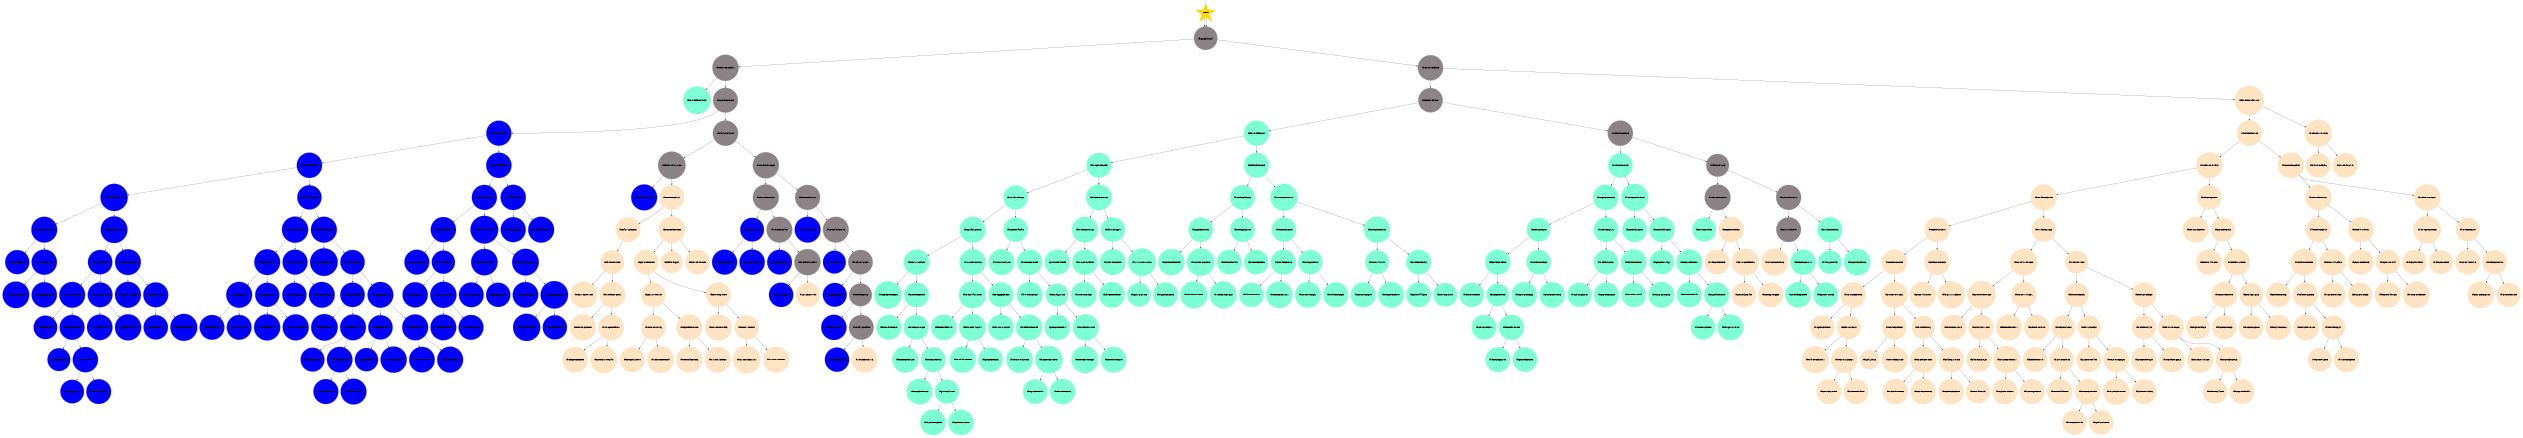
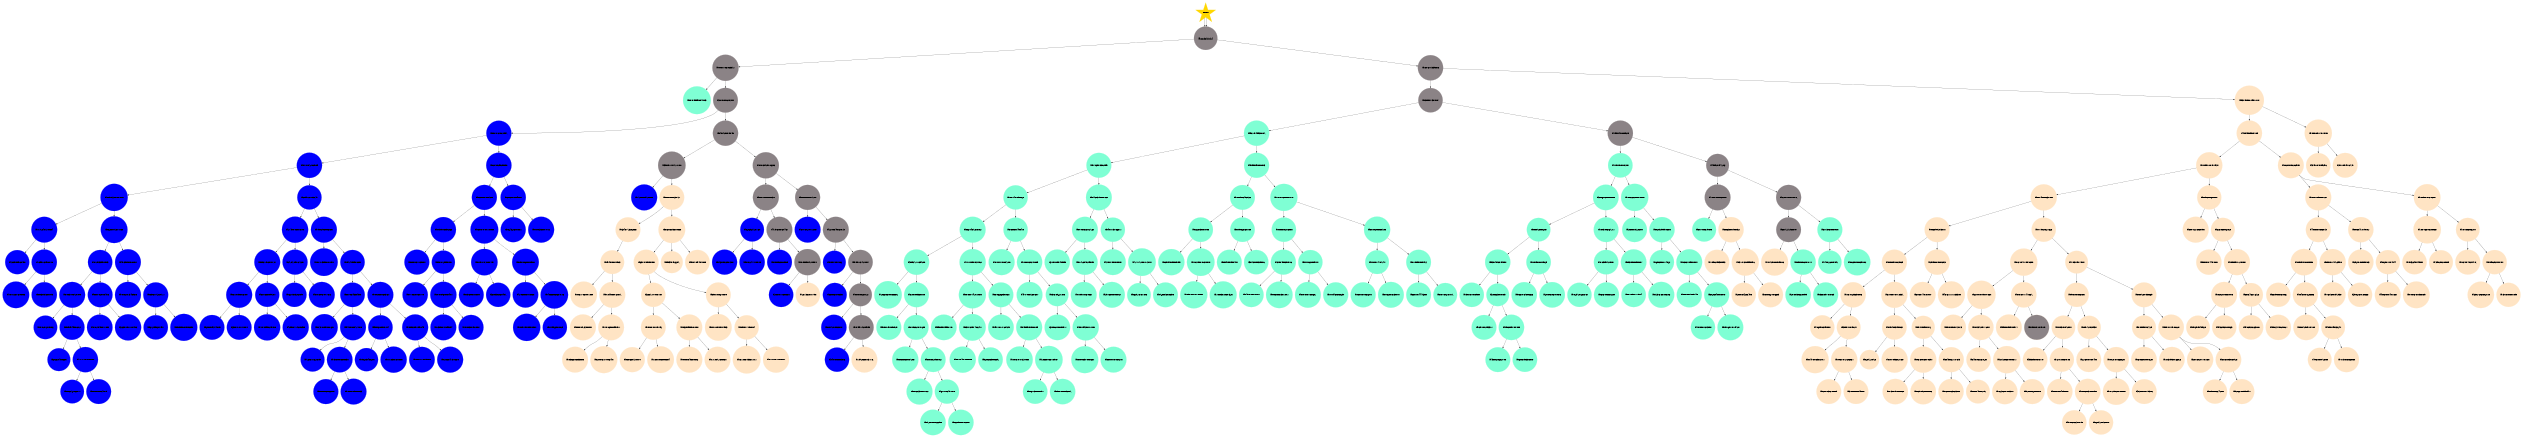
(2037, 327) -> (2037, 327)
